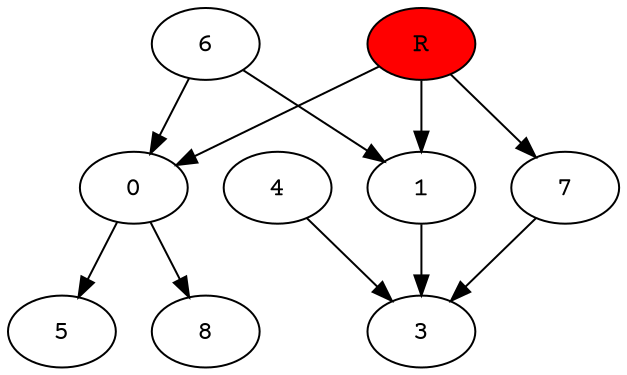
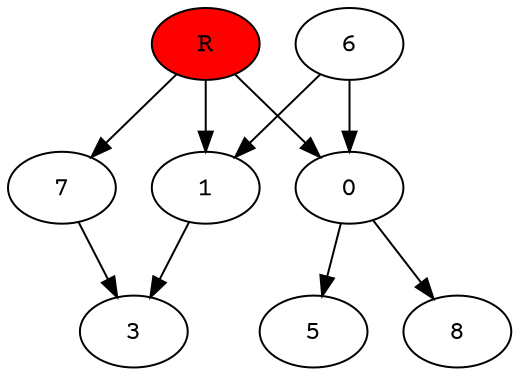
(278, 188) -> none
